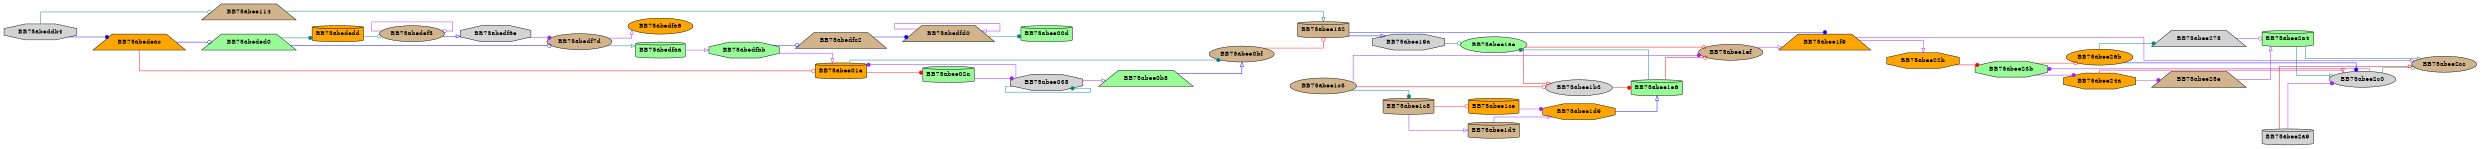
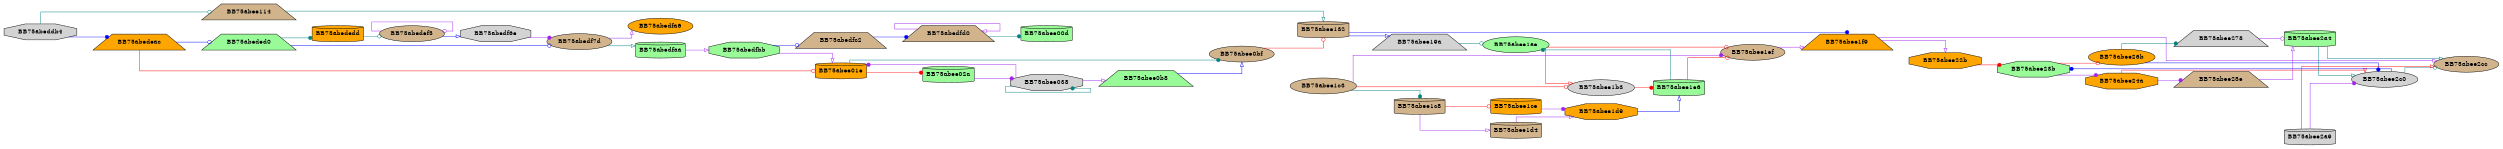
(1409, 42) -> (1420, 42)
(2212, 69) -> (2234, 69)
